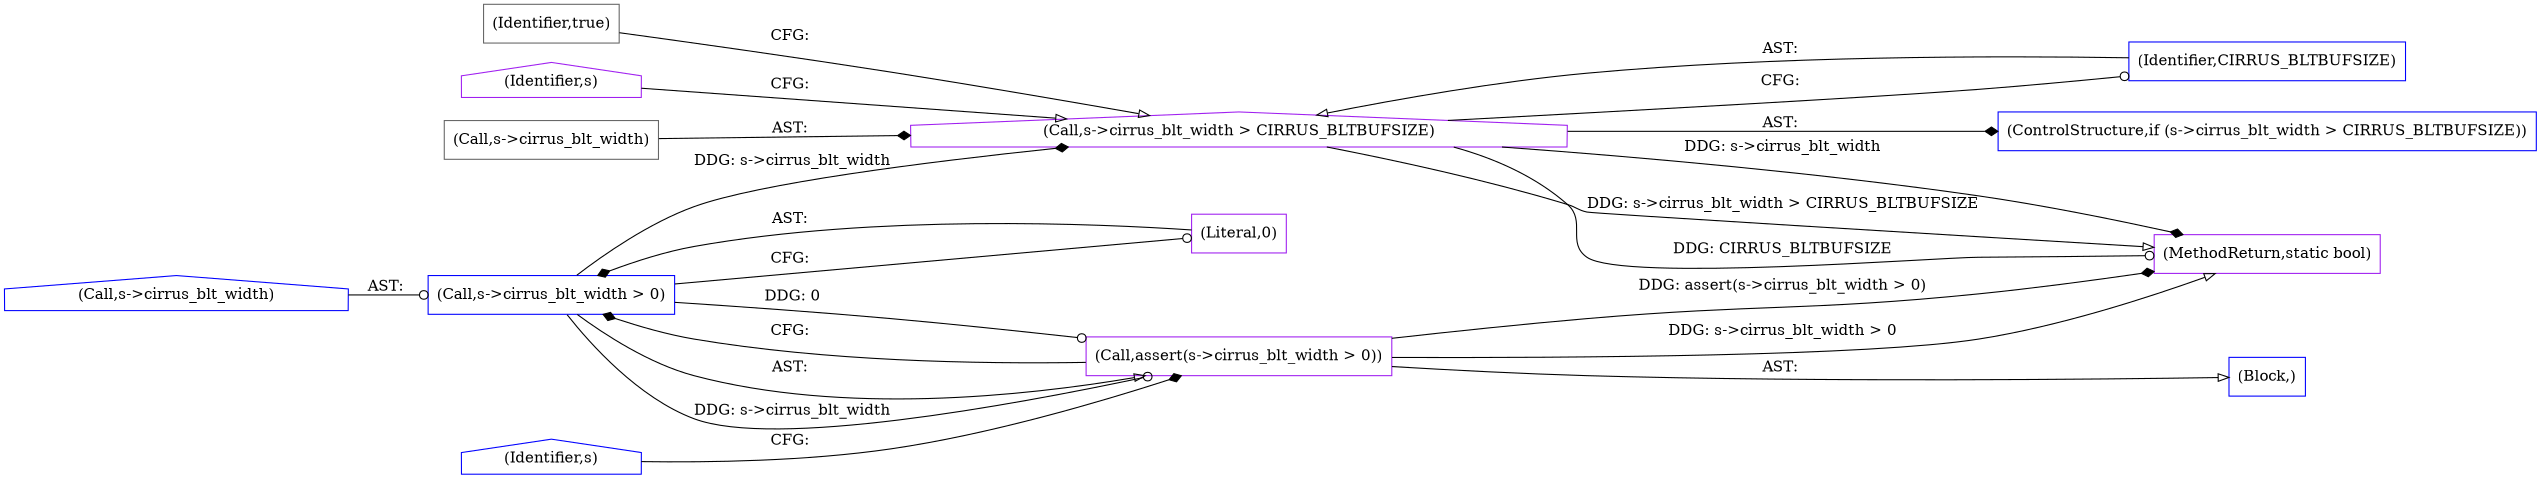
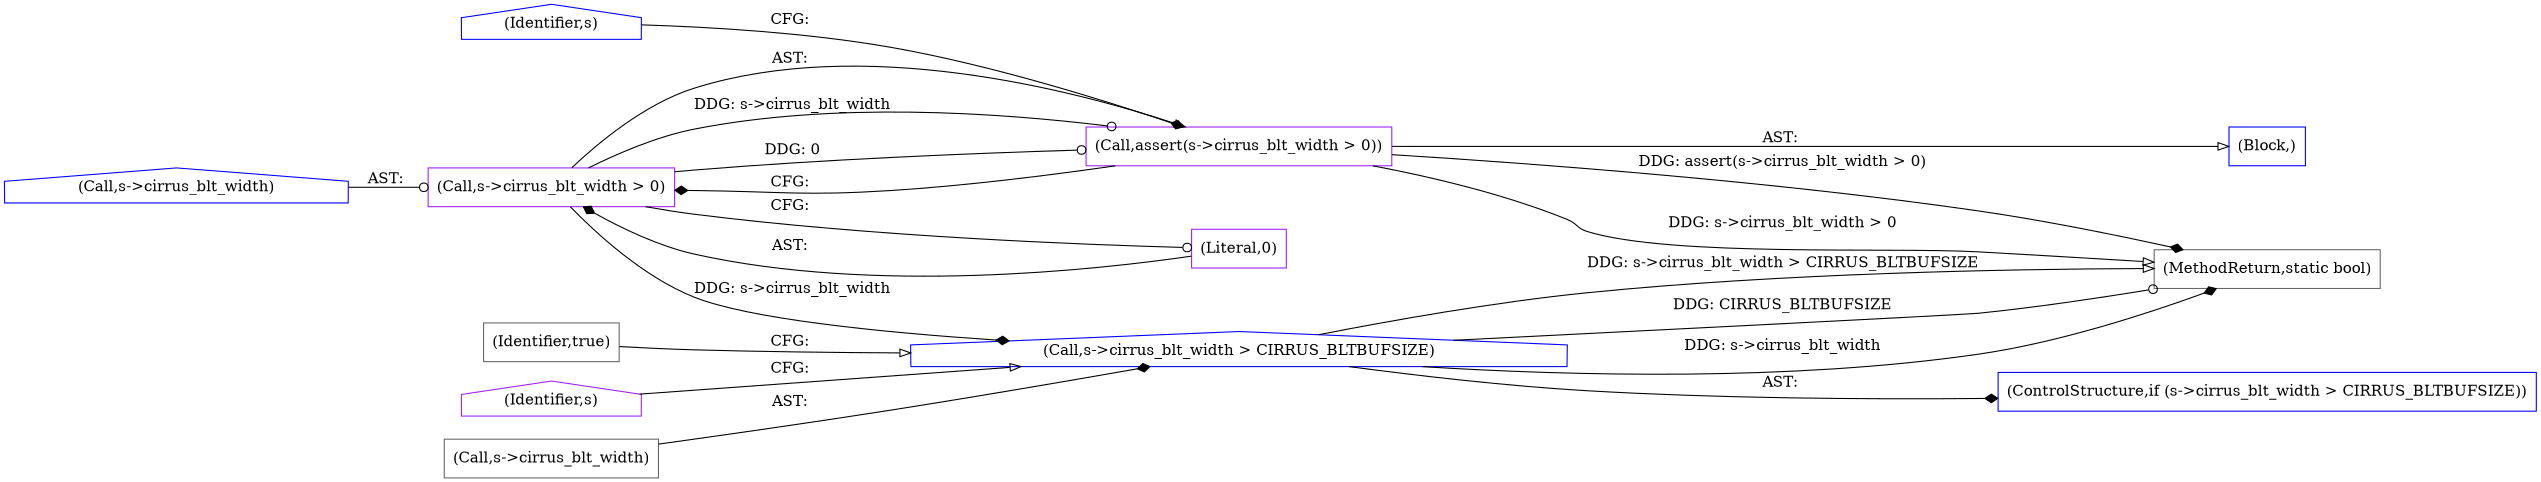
(2267, 61) -> none
(1239, 131) -> (1239, 351)
(2267, 254) -> (2267, 269)
(551, 295) -> (551, 187)
